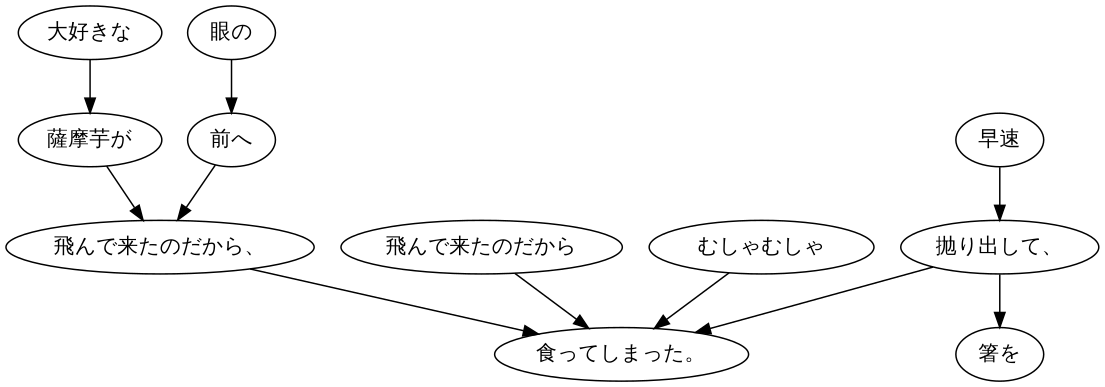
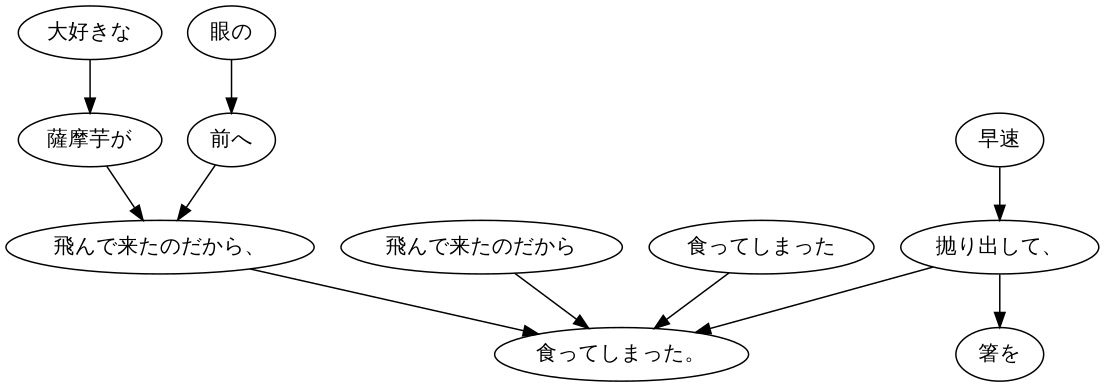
(762, 247) -> (762, 247)
